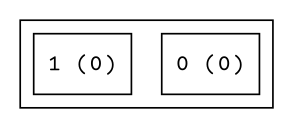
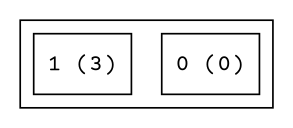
(83, 64) -> (83, 64)
